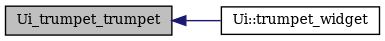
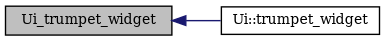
(89, 21) -> (89, 21)
